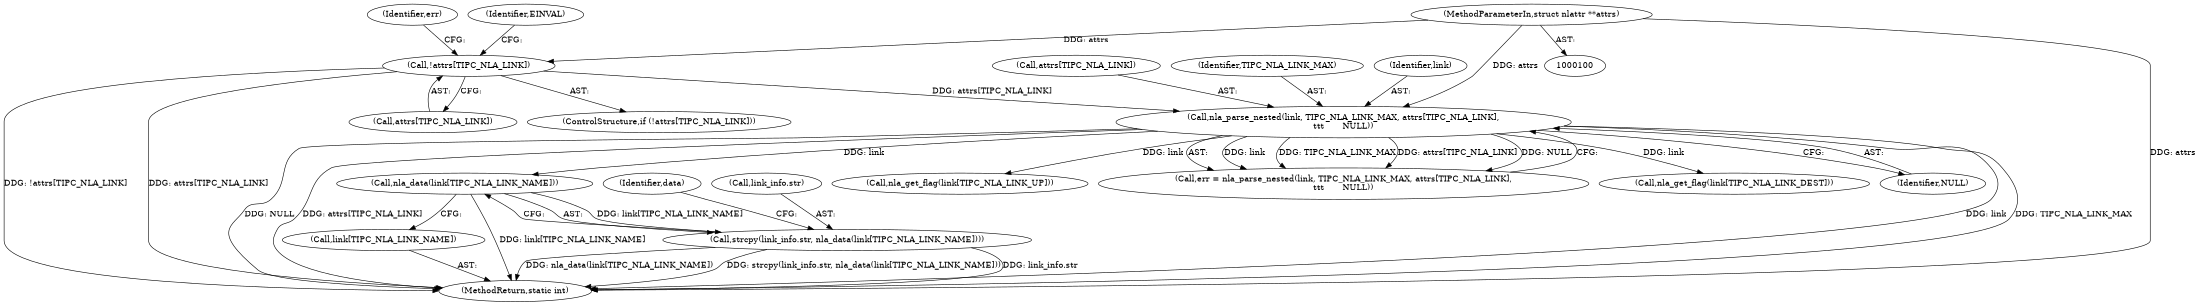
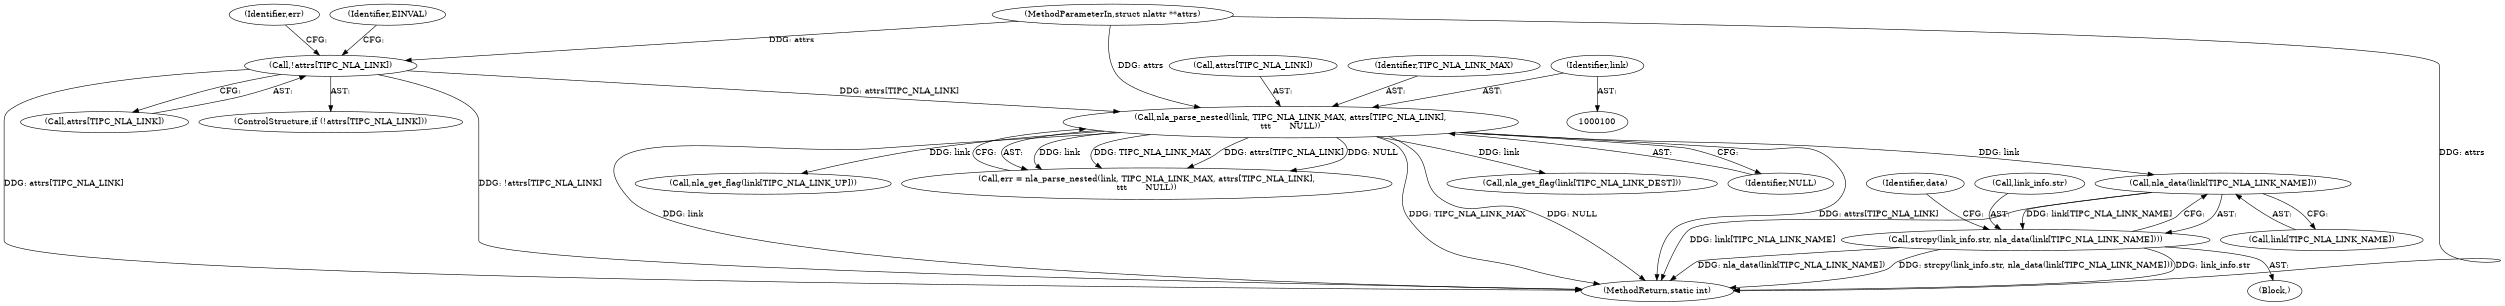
(1552, 38) -> (1597, 91)
(447, 265) -> (2267, 216)
none -> (2275, 291)
